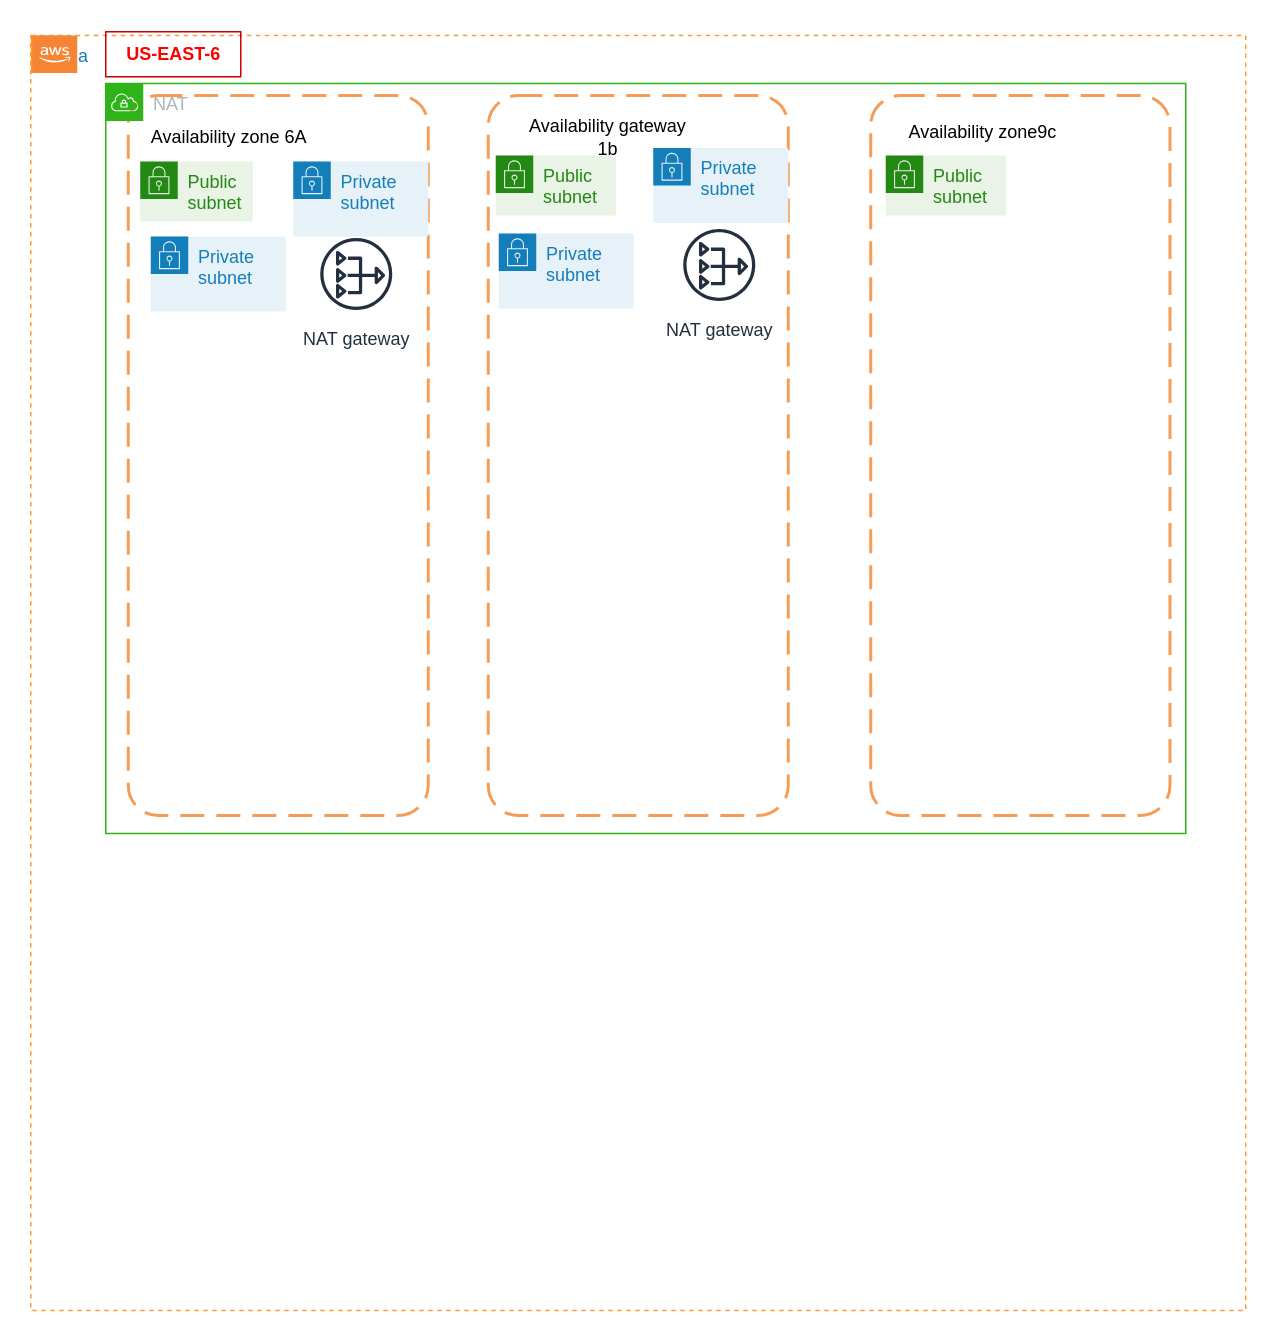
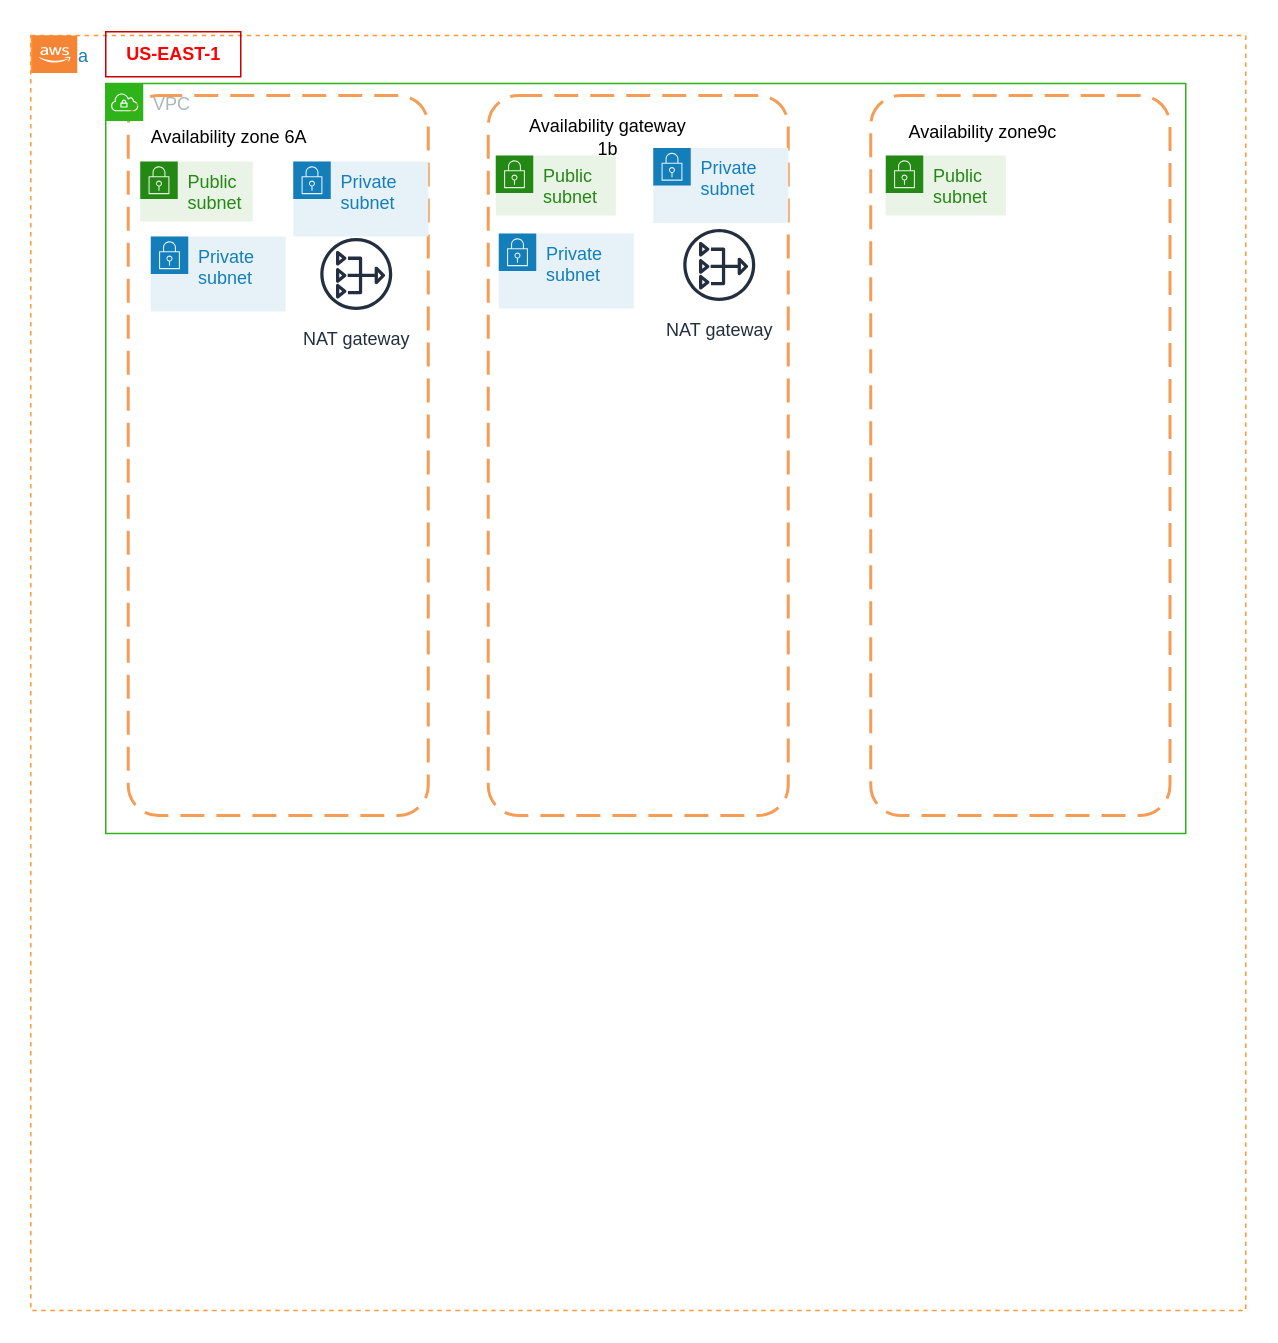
(174, 55) -> (174, 55)
(169, 105) -> (169, 105)
